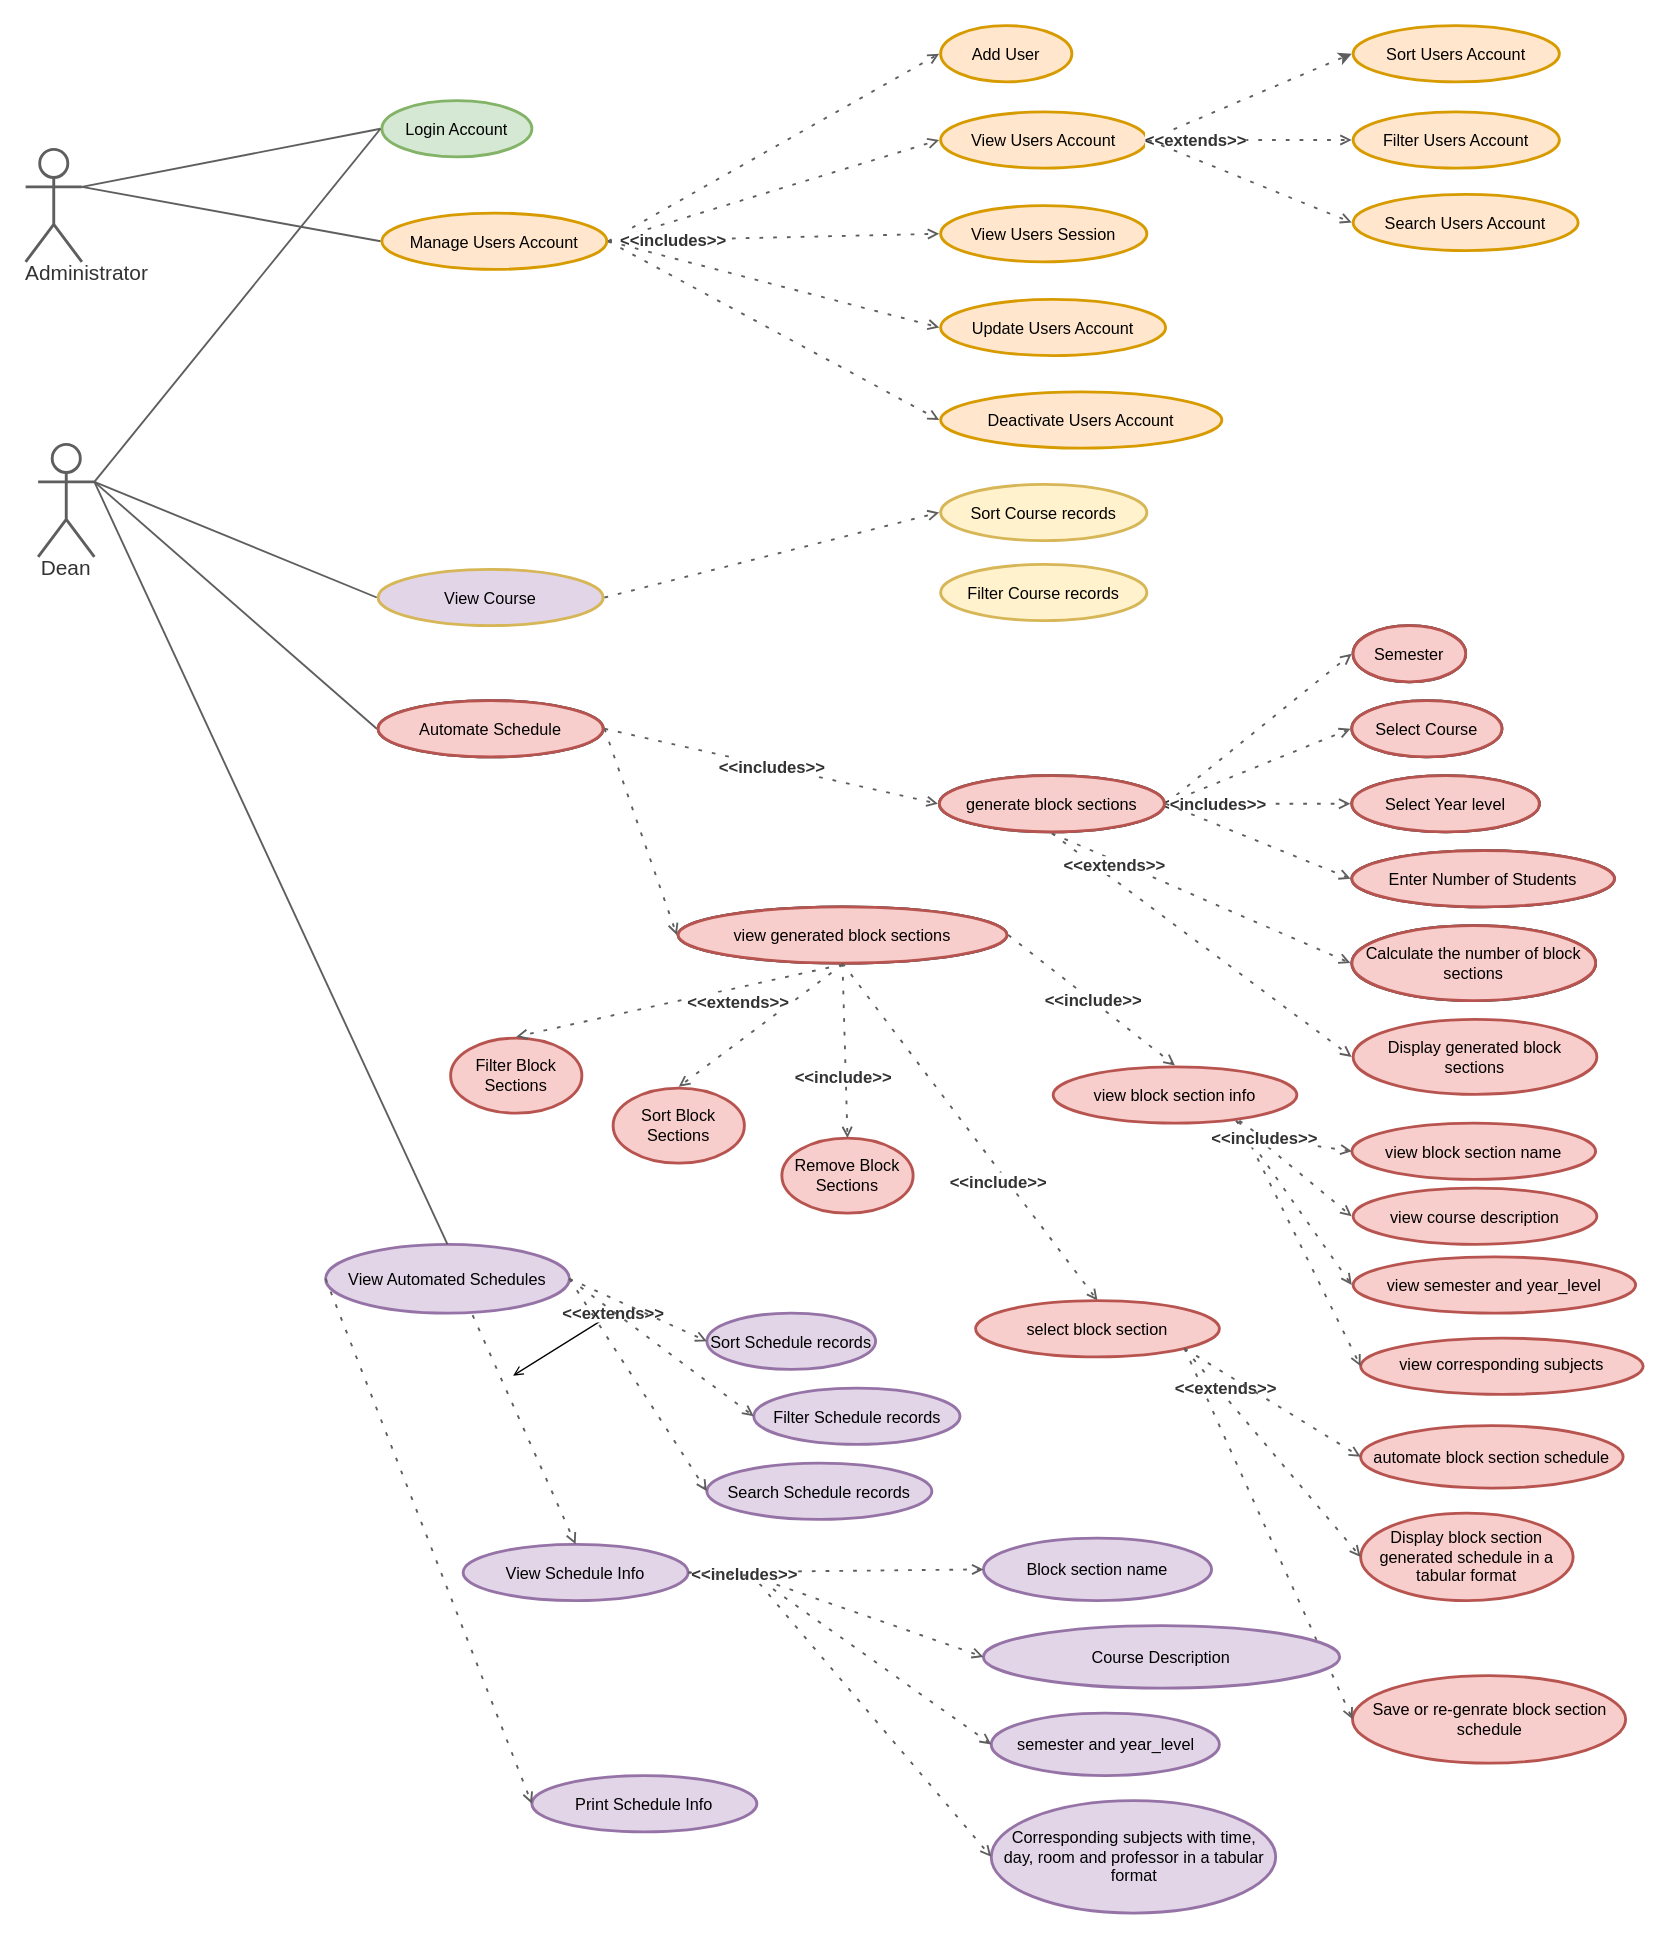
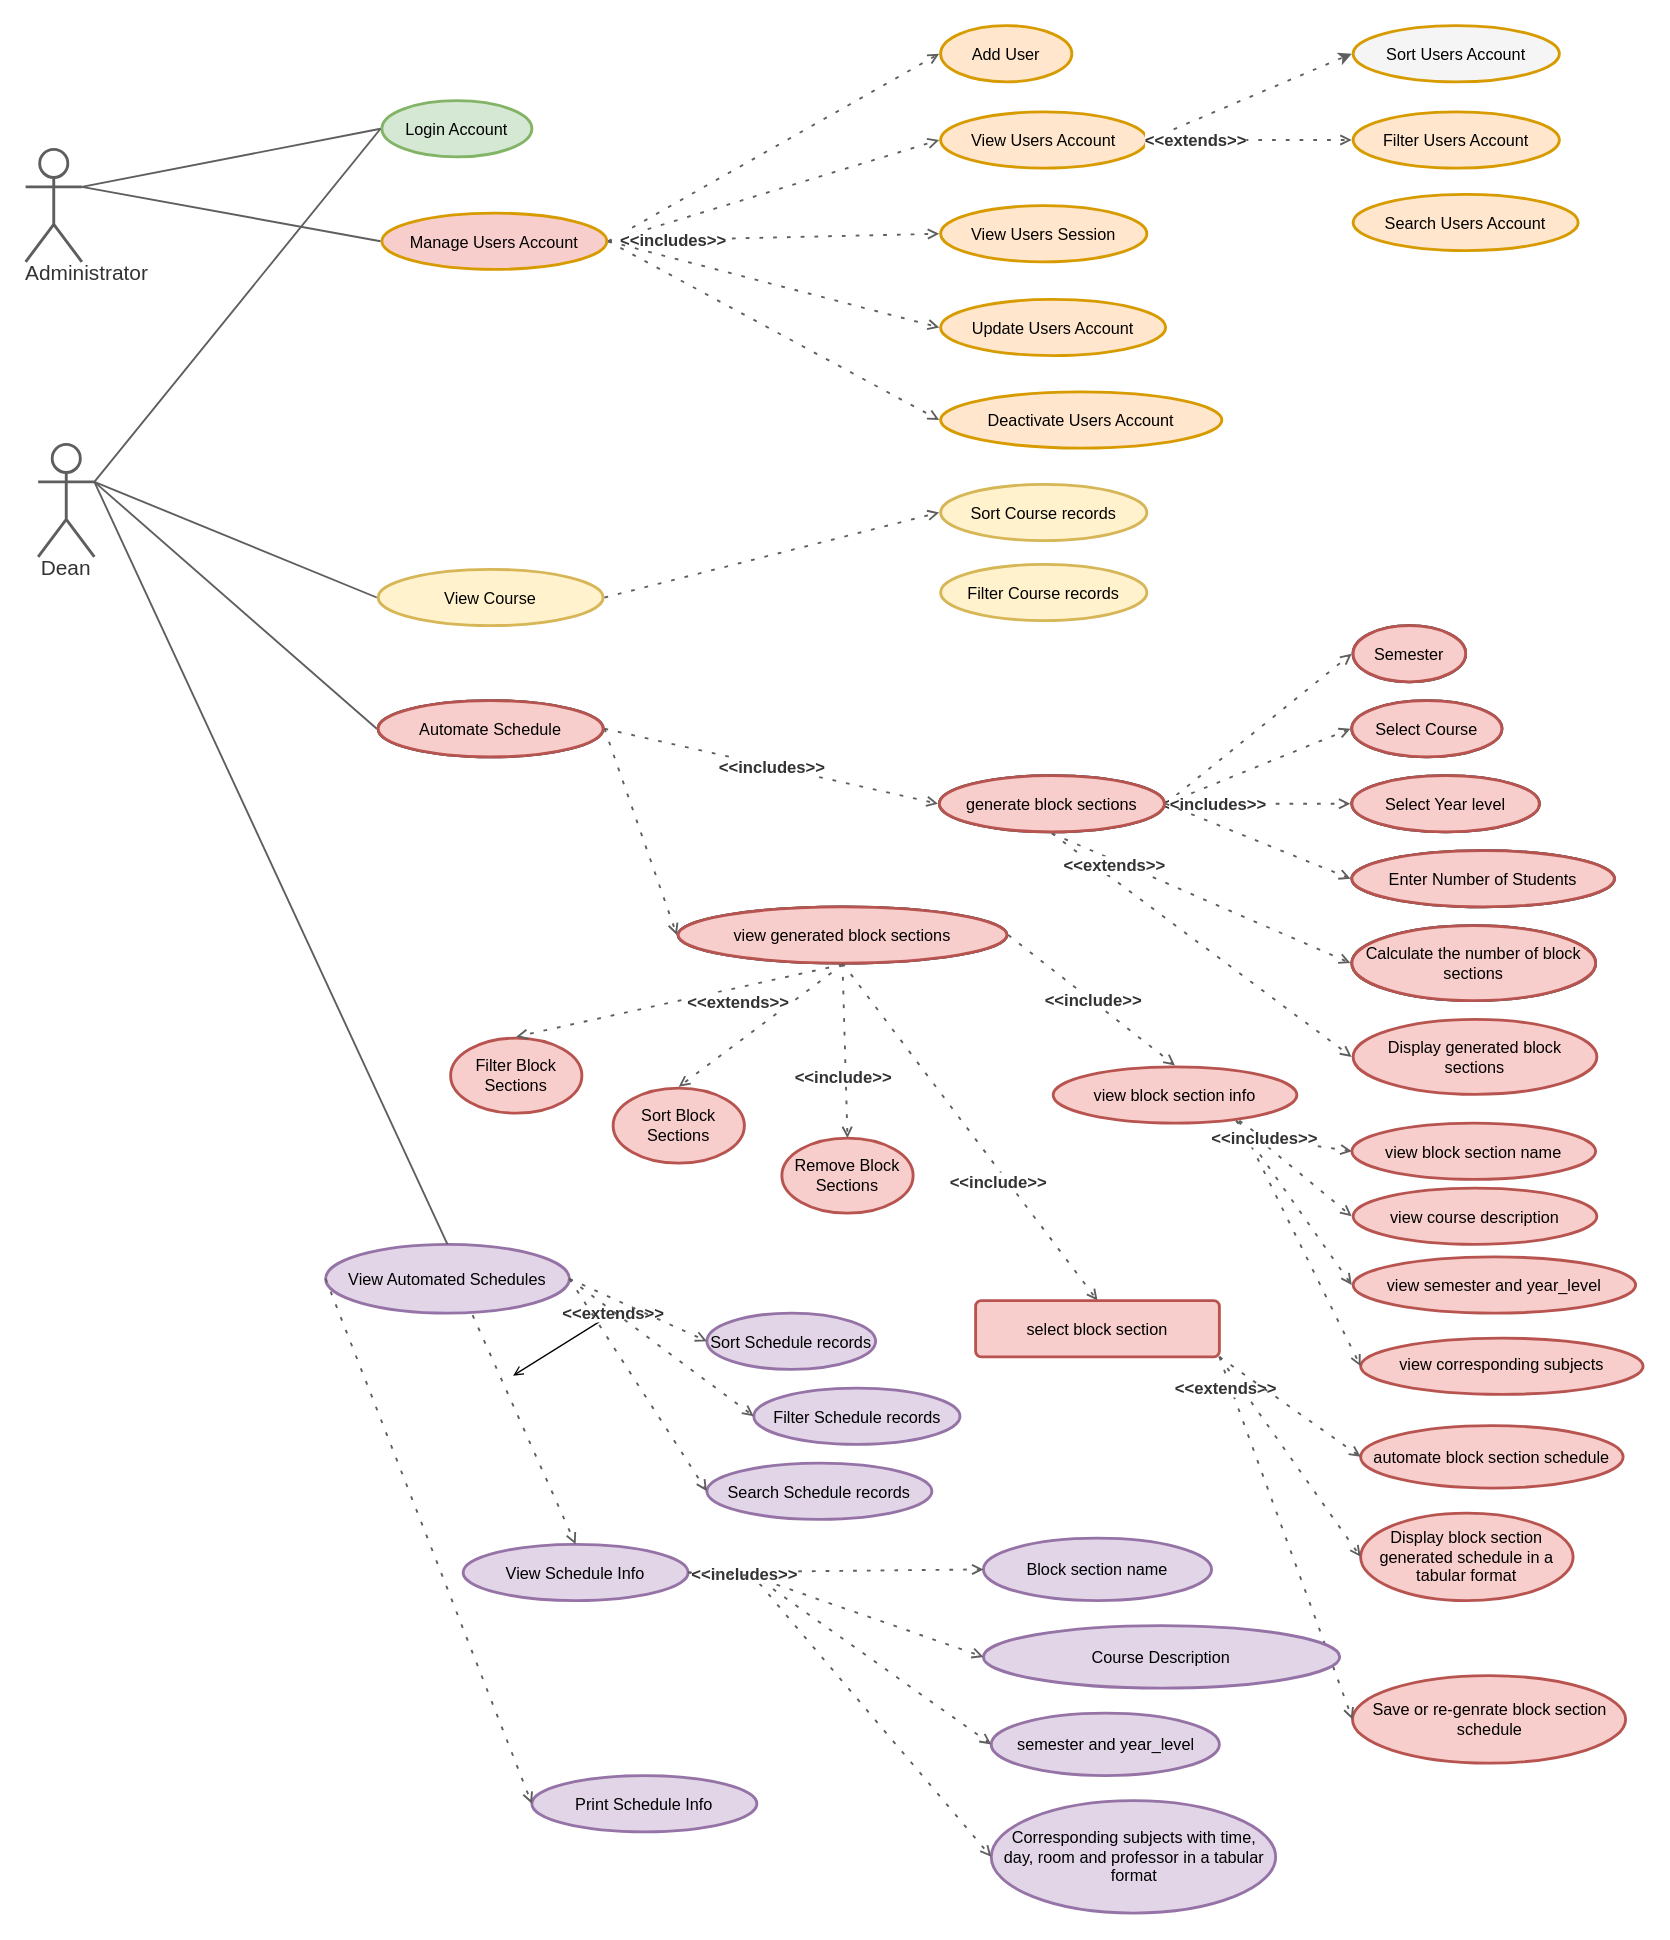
(1456, 54) -> (1456, 54)
(1253, 183) -> none
(494, 241) -> (494, 241)
(491, 598) -> (491, 598)
(1098, 1329) -> (1098, 1329)
